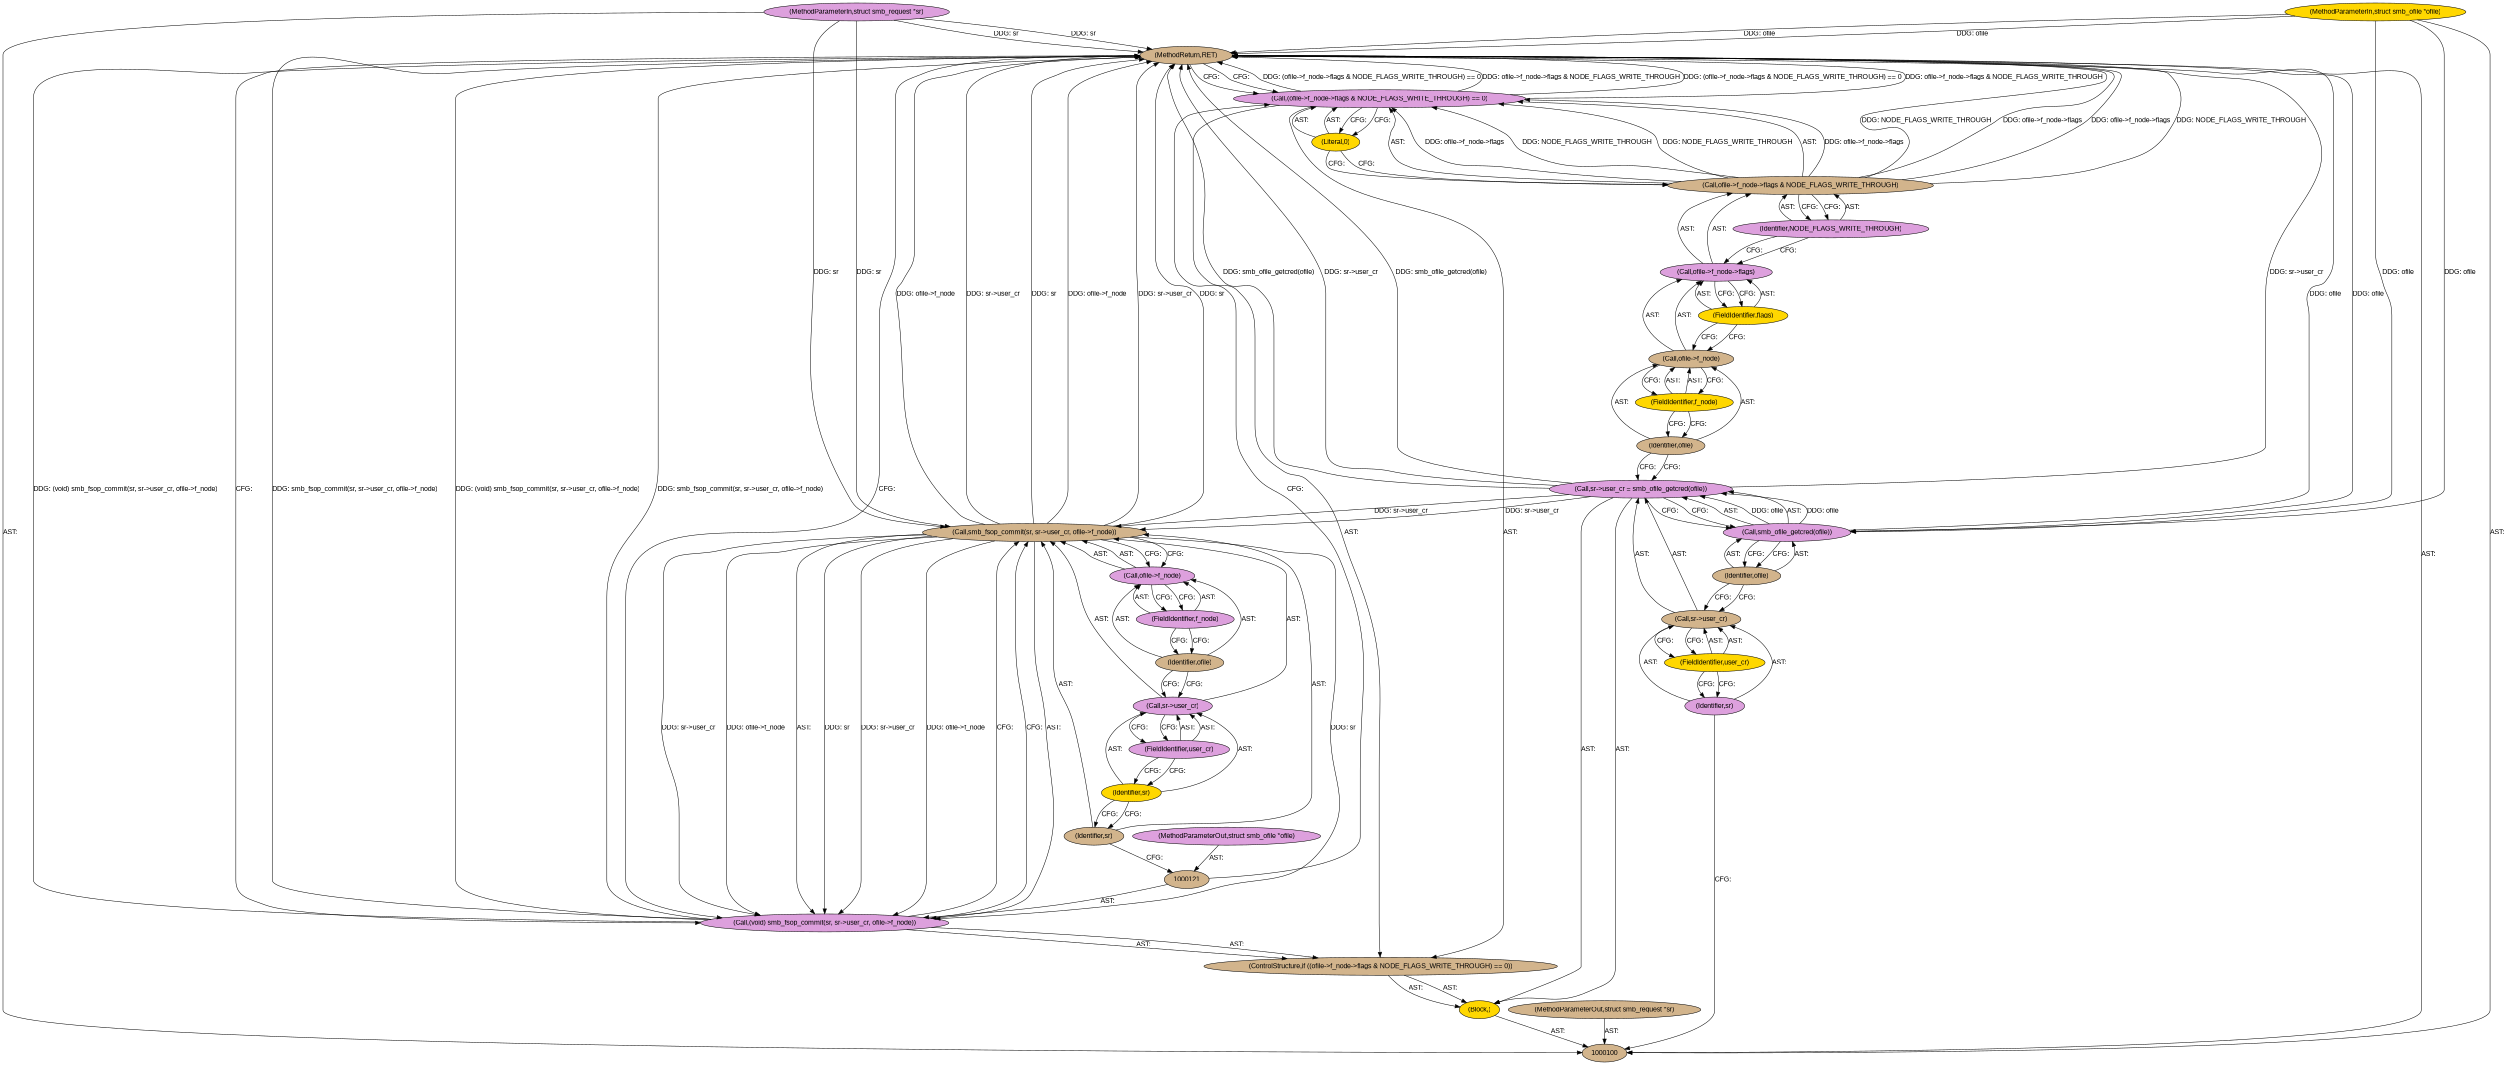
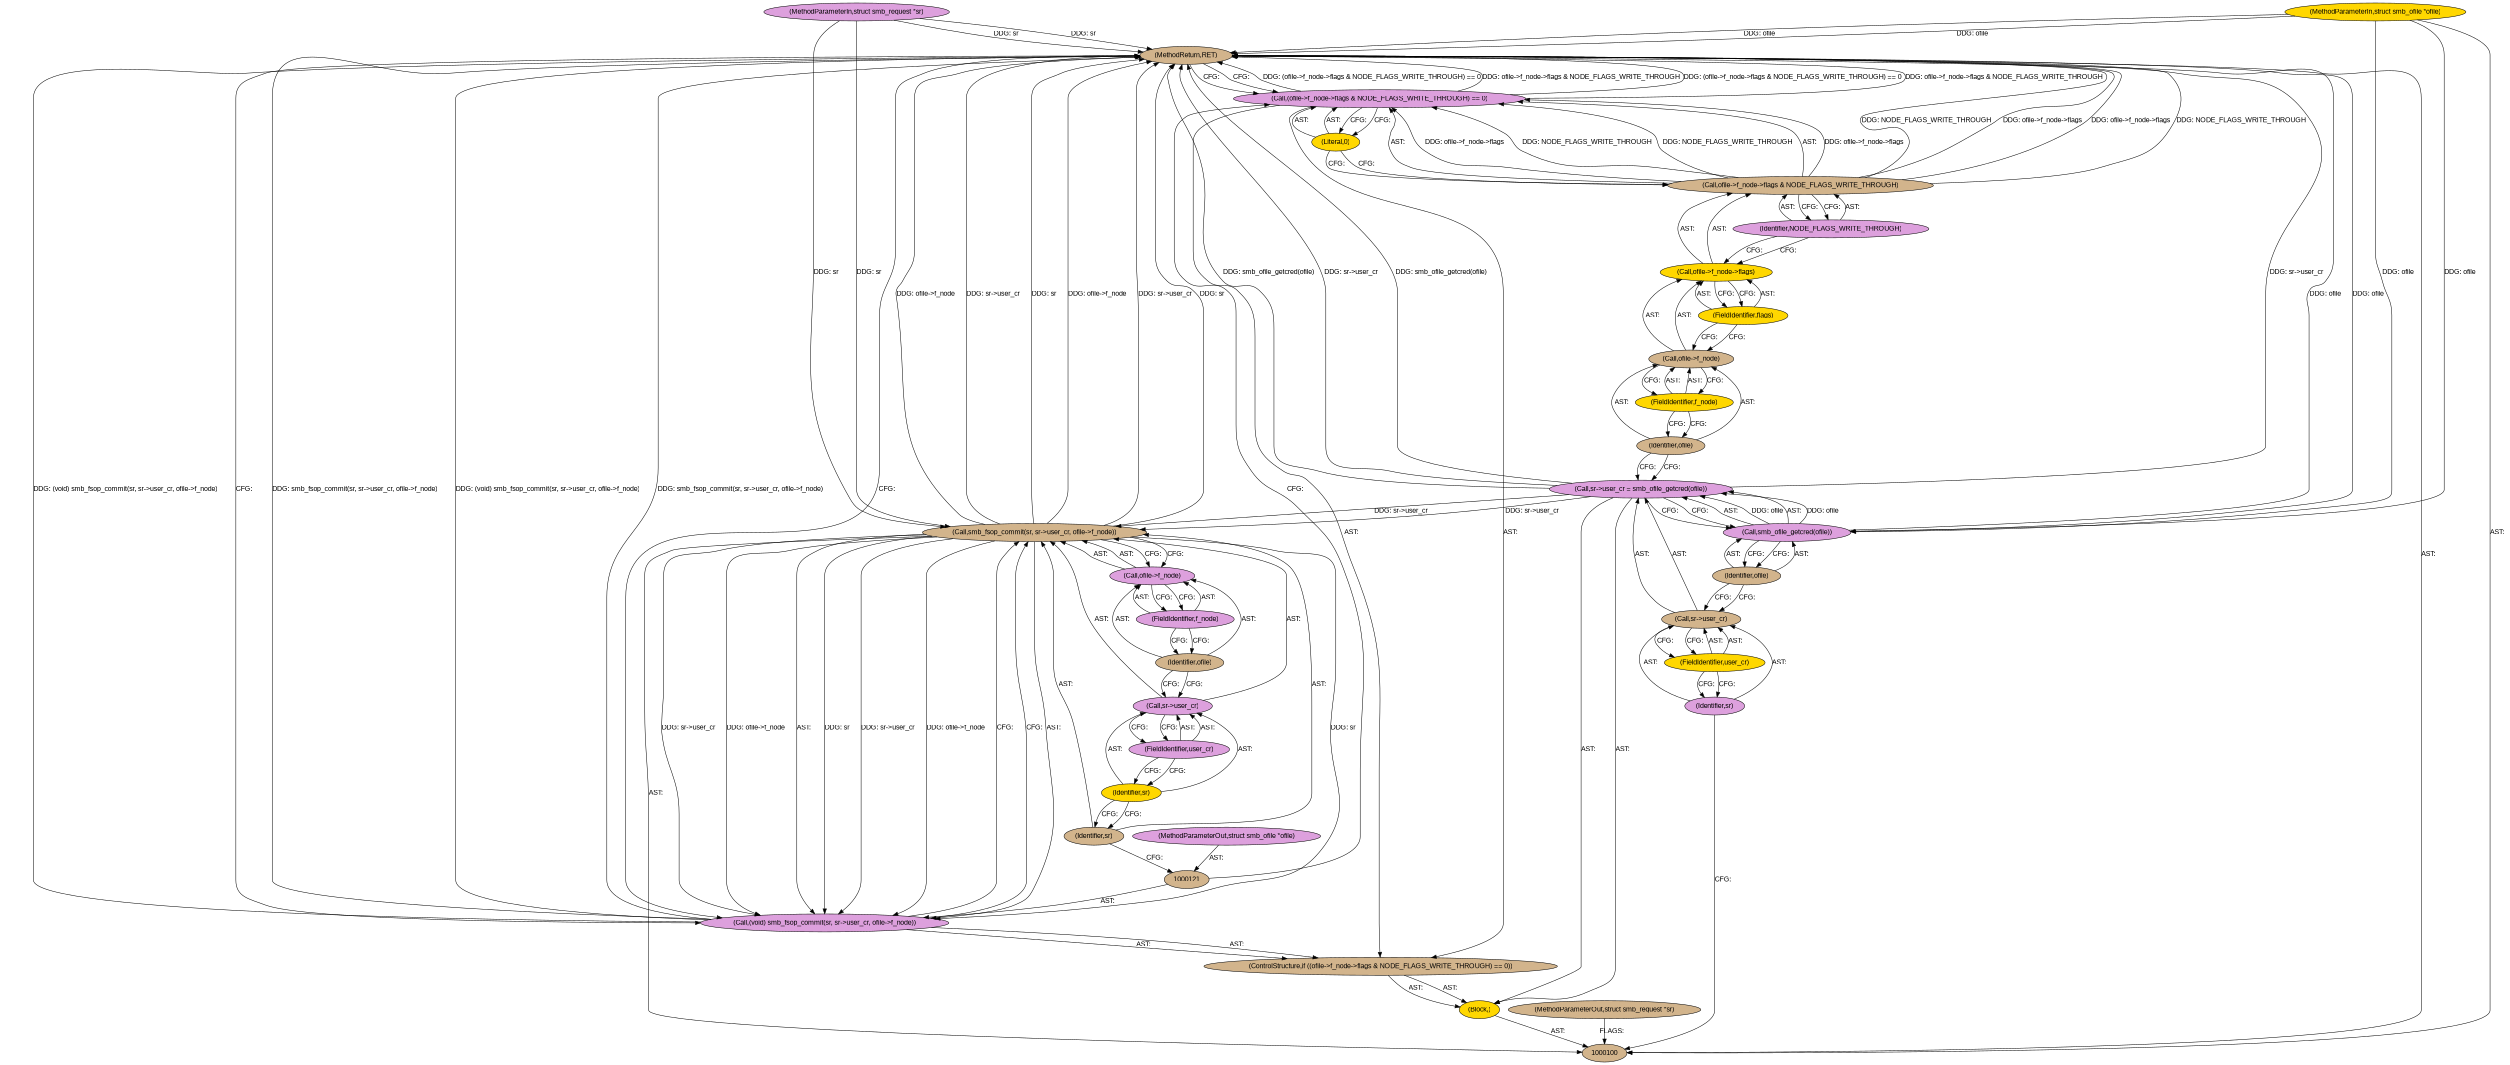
(1716, 272) -> (1716, 272)
(3, 938) -> (745, 1024)
(1613, 1031) -> (1613, 1031)
